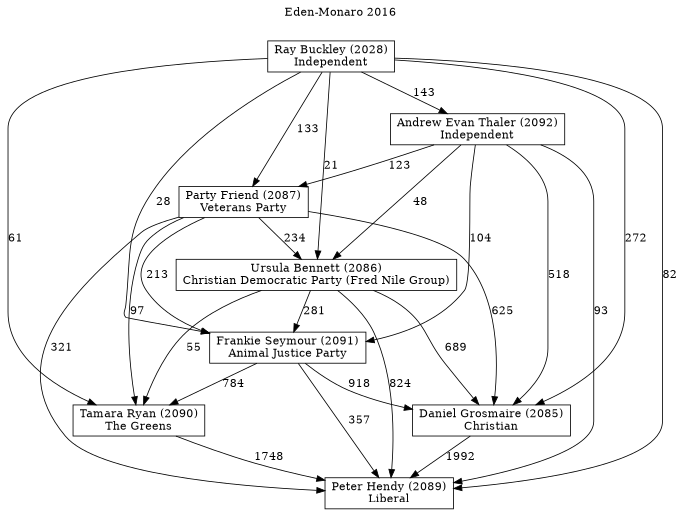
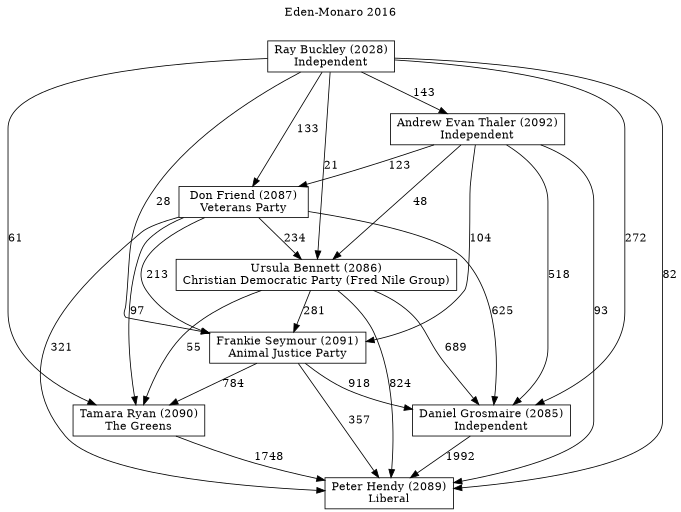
(244, 202) -> (244, 202)
(491, 420) -> (491, 420)
